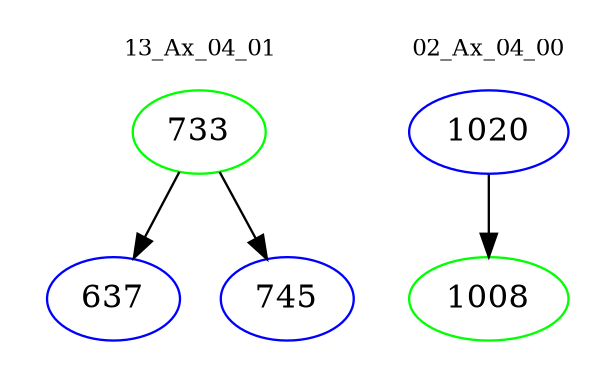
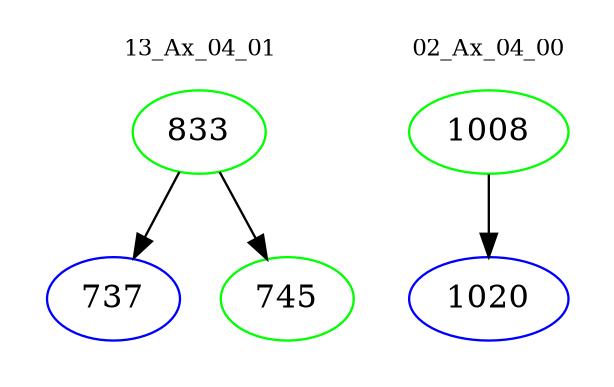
(199, 132) -> (199, 132)
(489, 204) -> (489, 204)
(114, 299) -> (114, 299)
(287, 299) -> (287, 299)
